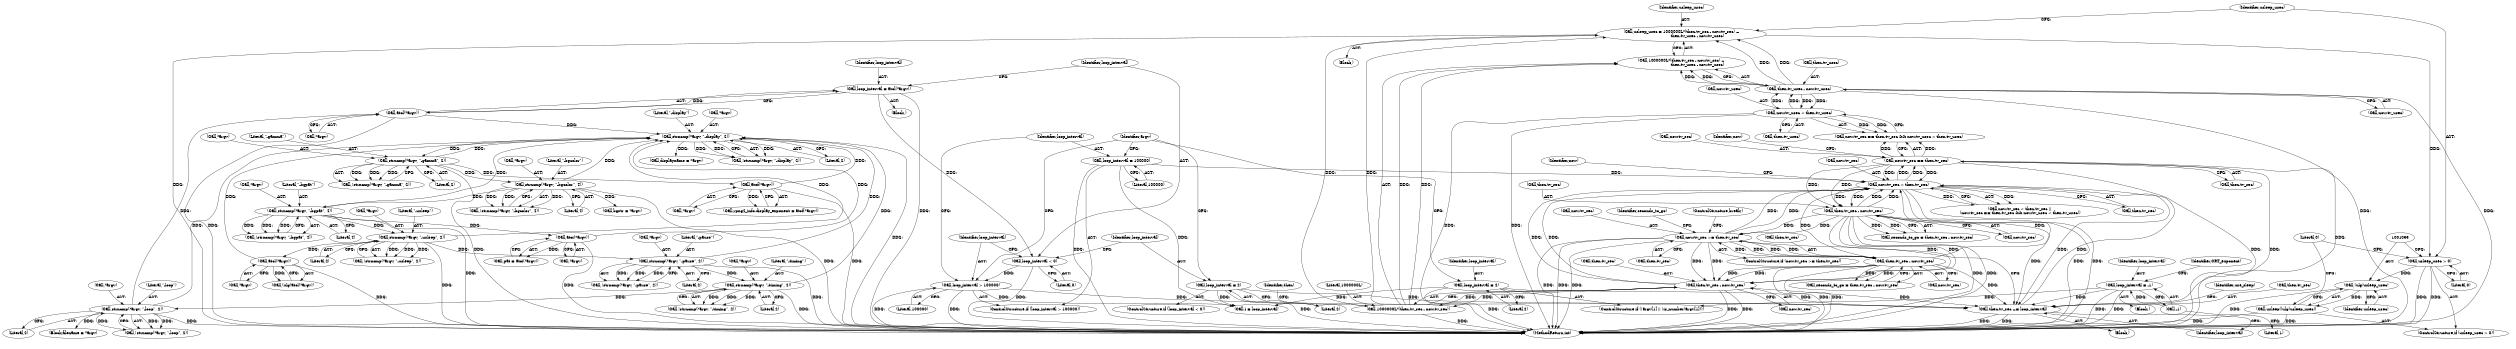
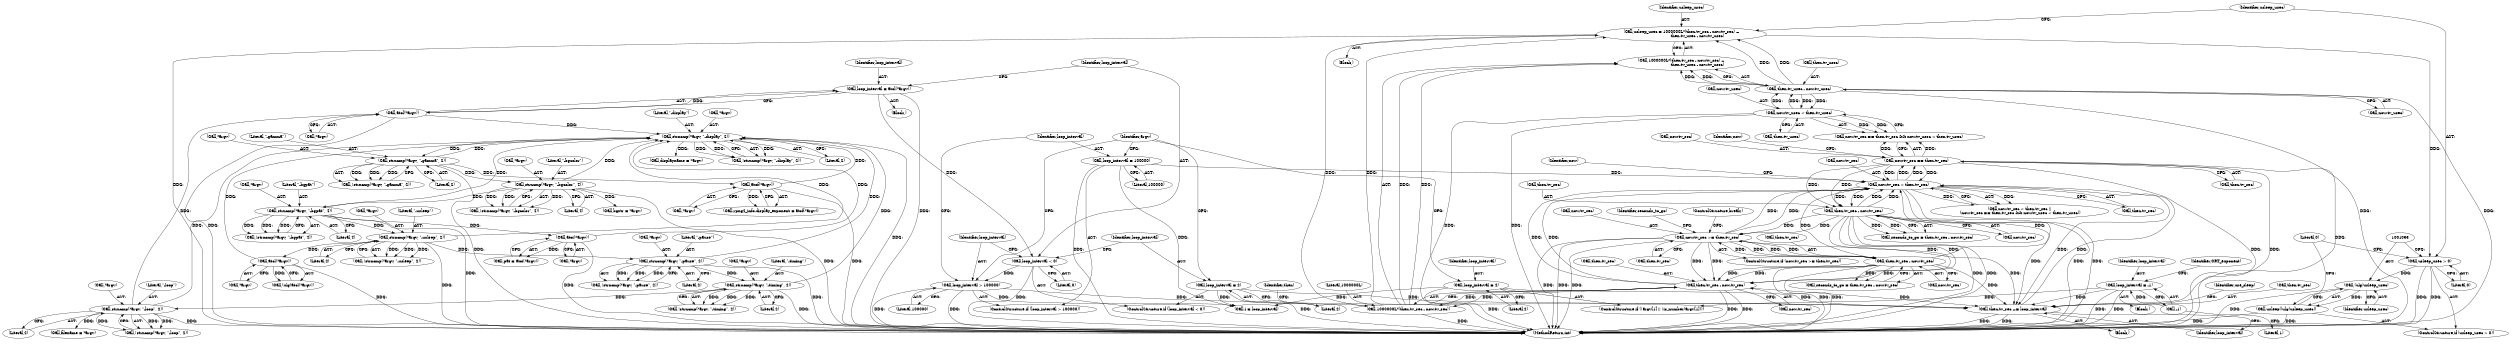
(2016, 274) -> (2016, 274)
none -> (1068, 299)
(73, 333) -> (73, 333)
